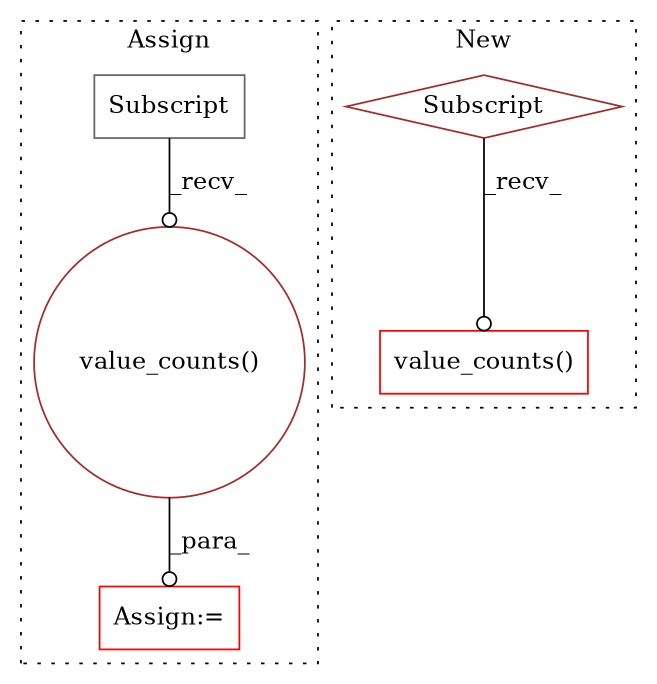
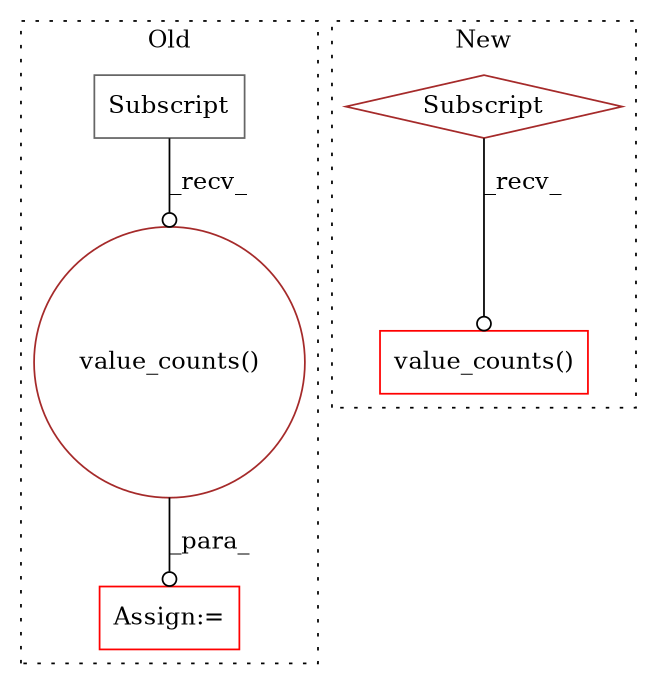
(169, 41) -> (169, 41)
